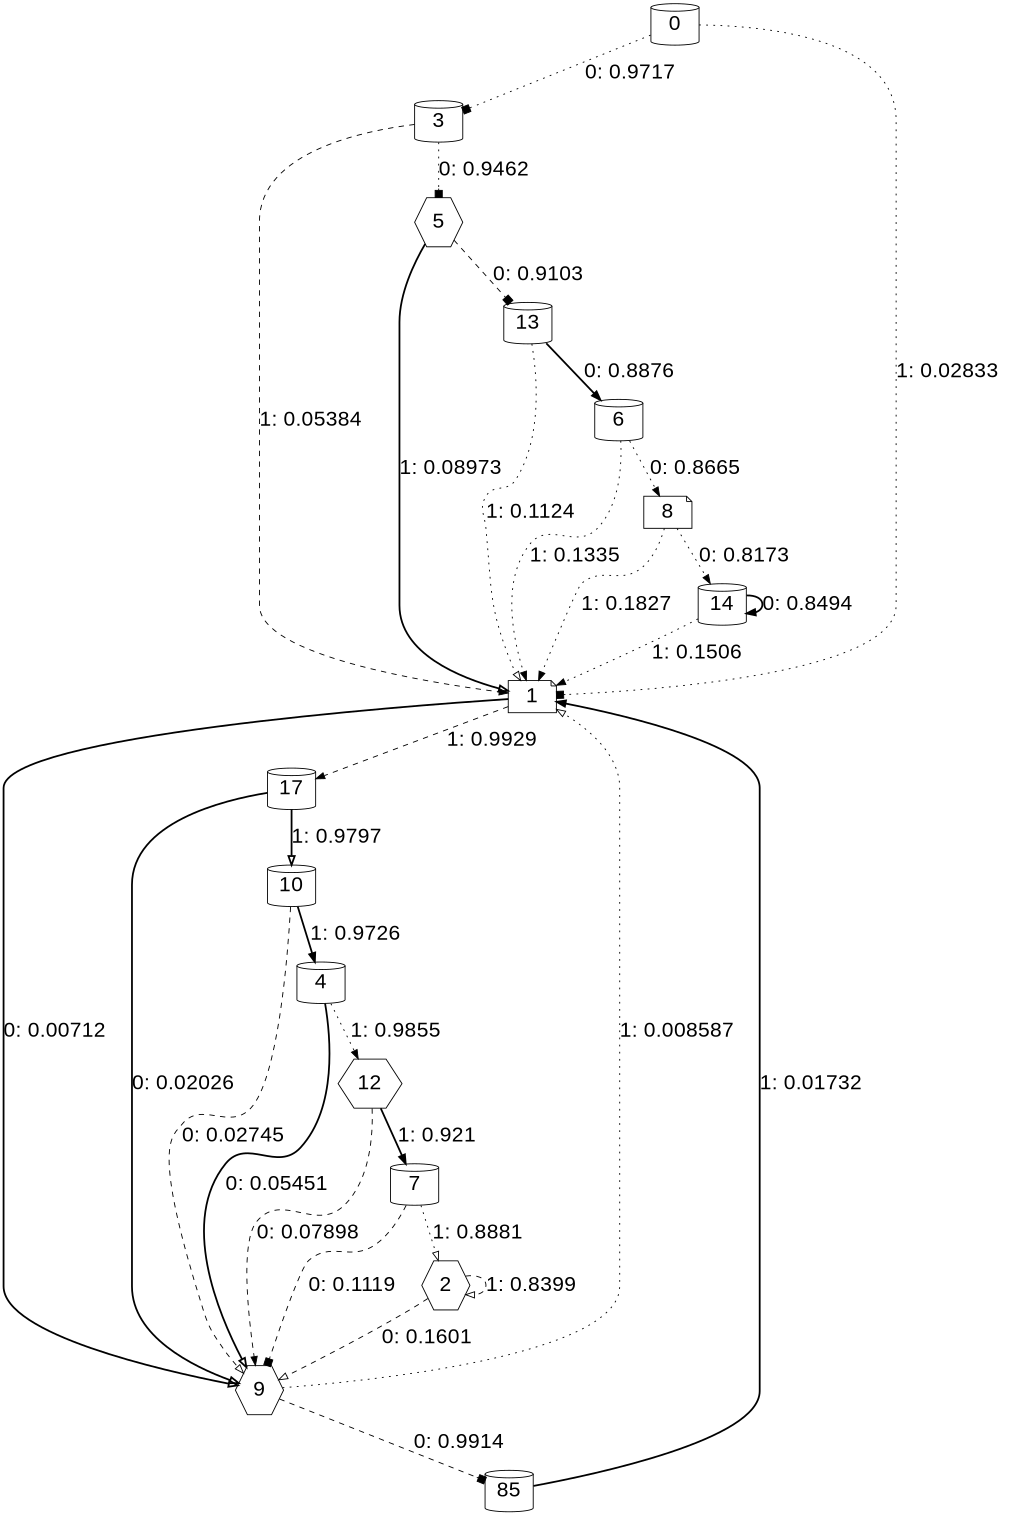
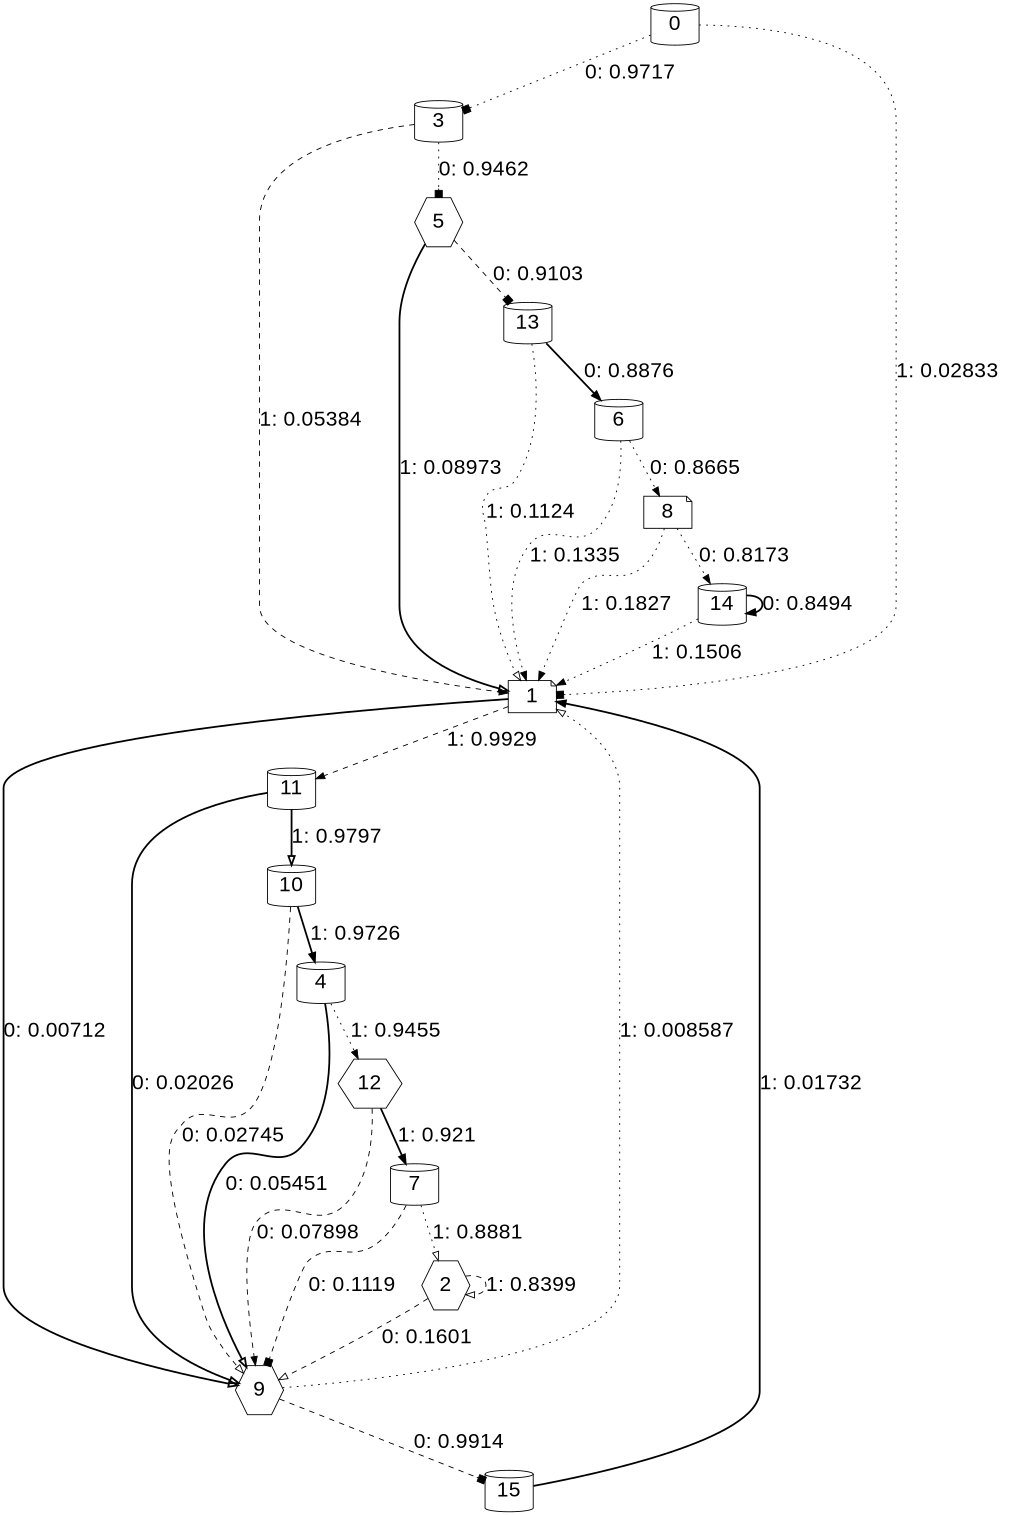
(292, 789) -> (292, 789)
(405, 1031) -> (405, 1031)
(509, 1491) -> (509, 1491)
